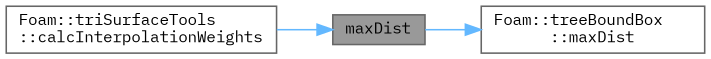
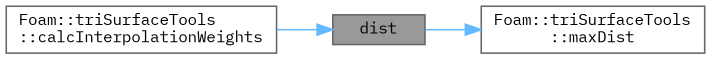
(379, 30) -> (379, 30)
(593, 30) -> (593, 30)
